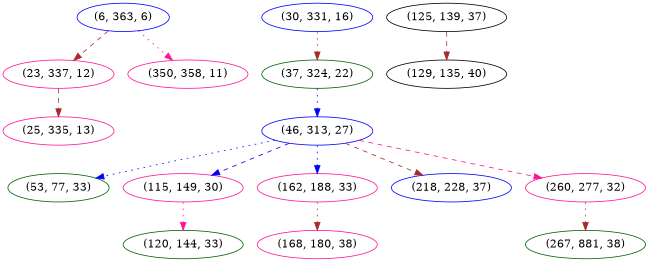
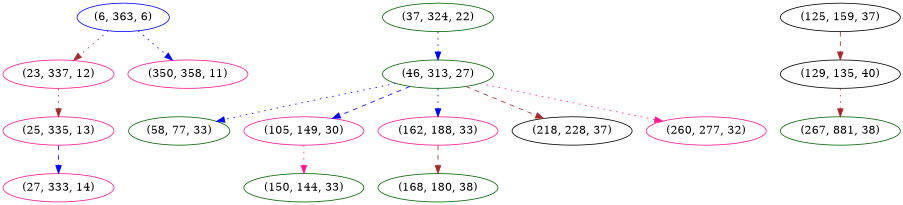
(317, 17) -> none
(447, 17) -> (840, 17)
(94, 43) -> (94, 43)
(152, 43) -> (152, 43)
(59, 99) -> (59, 99)
(317, 131) -> (438, 74)
(447, 158) -> (567, 102)
none -> (59, 188)
(59, 188) -> (179, 131)
(183, 188) -> (304, 131)
(451, 188) -> (572, 131)
(317, 212) -> (438, 155)
(586, 212) -> (840, 99)
(183, 245) -> (304, 188)
(317, 245) -> (438, 188)
